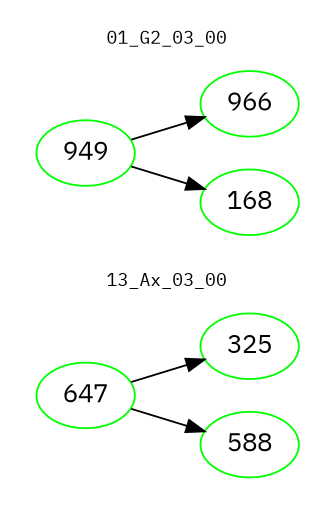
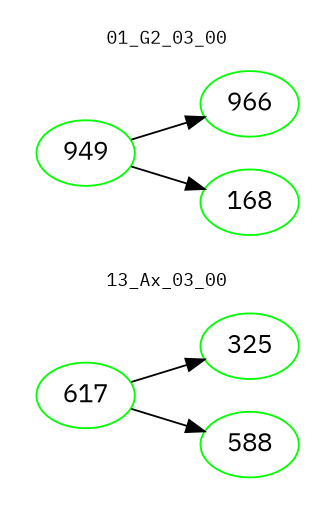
(86, 395) -> (86, 395)
